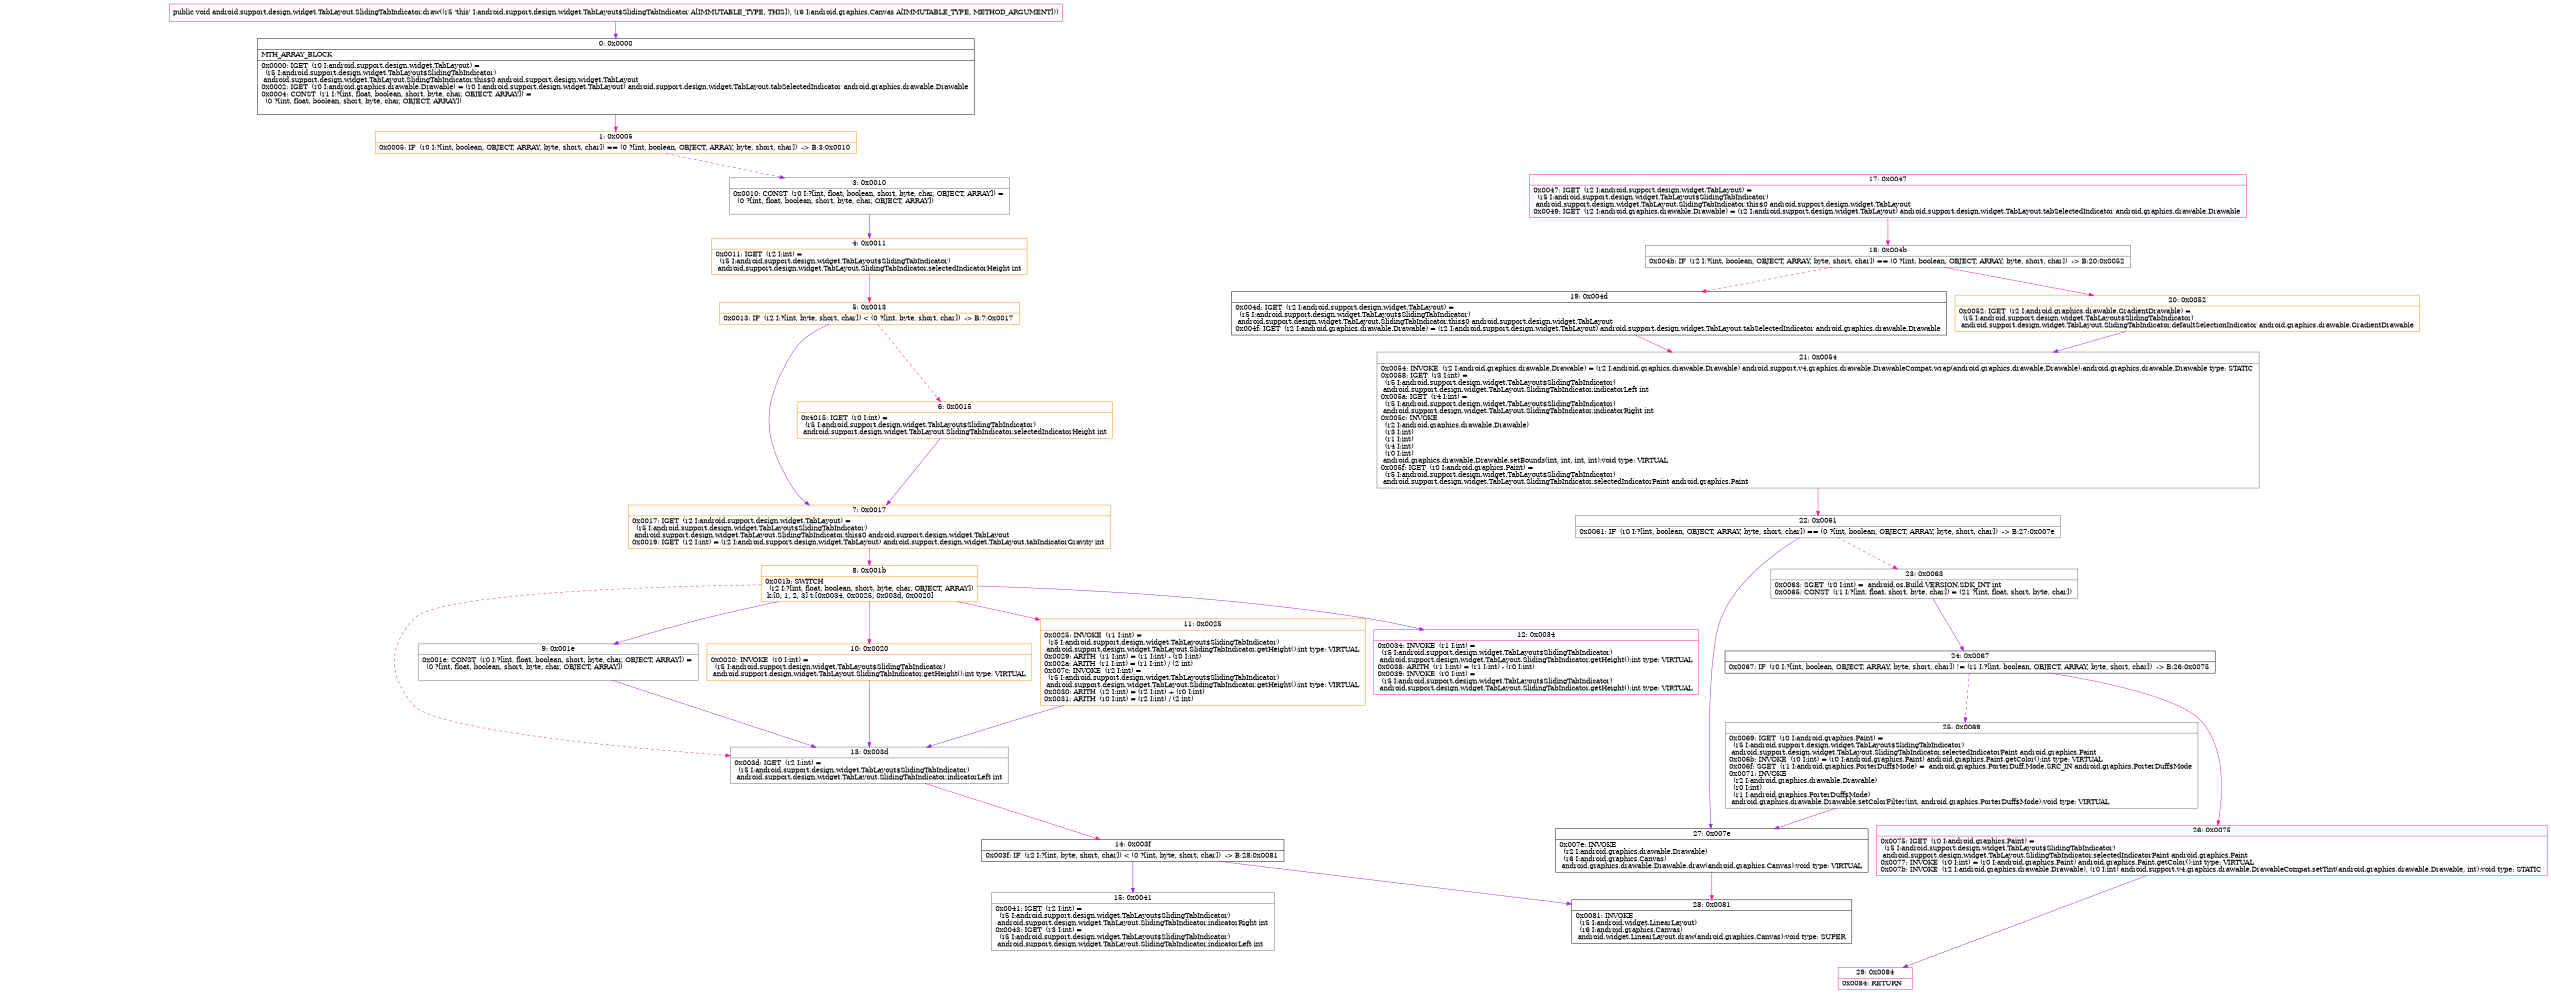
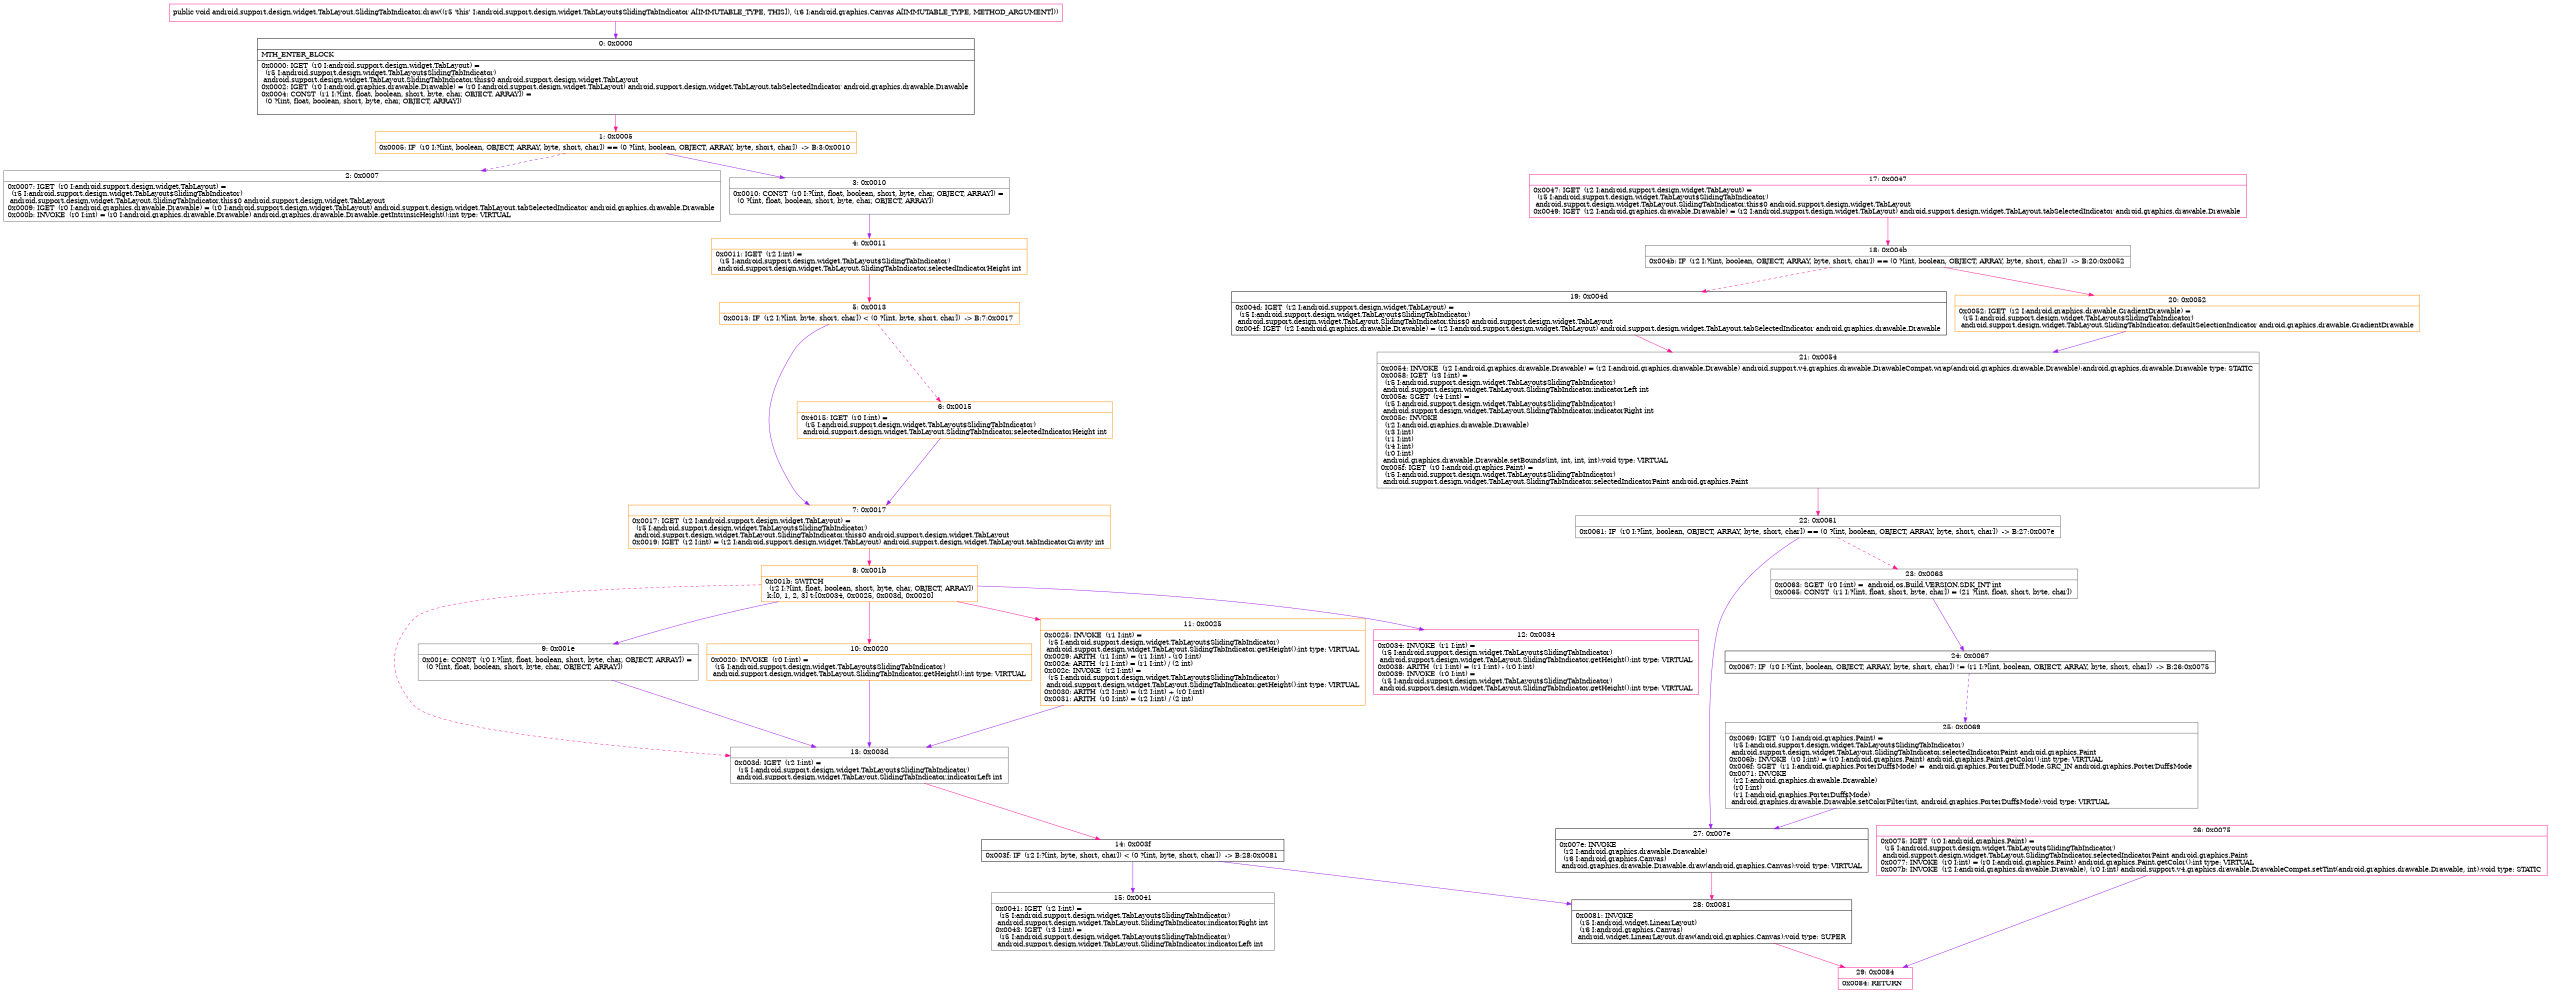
(297, 55) -> (298, 55)
(723, 165) -> (723, 165)
none -> (362, 196)
(1425, 397) -> (1426, 397)
(1094, 671) -> (1094, 671)
(2178, 706) -> none
none -> (1807, 955)
